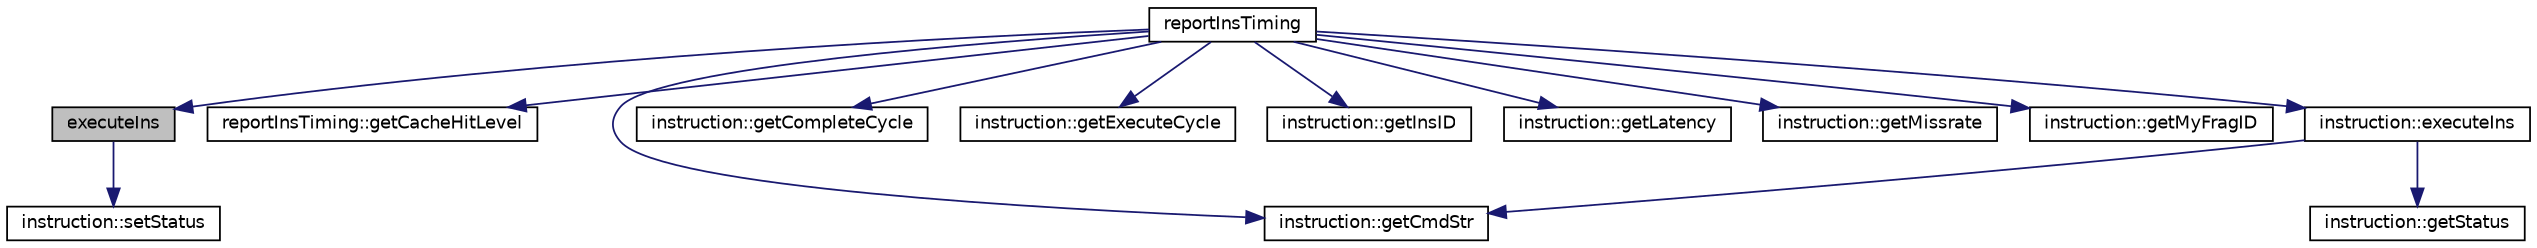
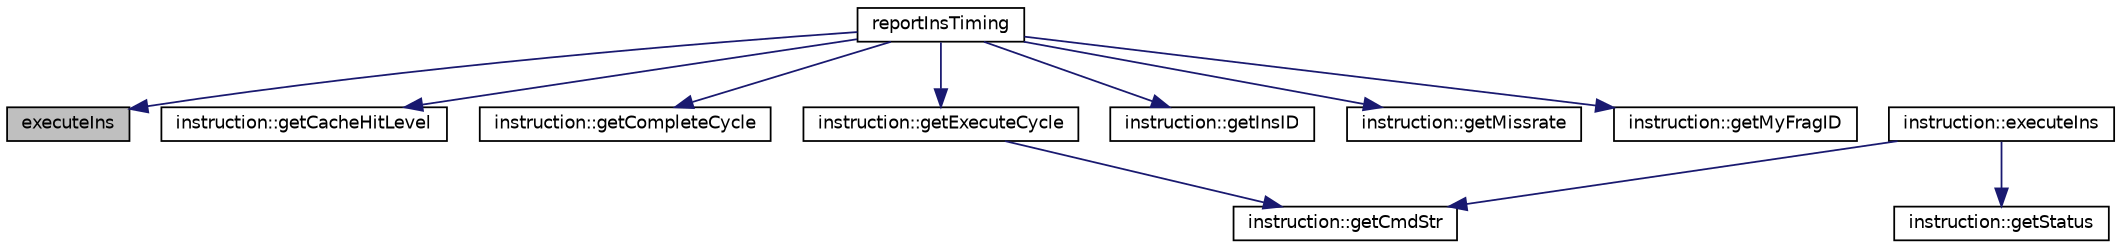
(1802, 65) -> none
(372, 124) -> (304, 124)
(1618, 124) -> none
(646, 155) -> (1134, 172)
(114, 223) -> none
